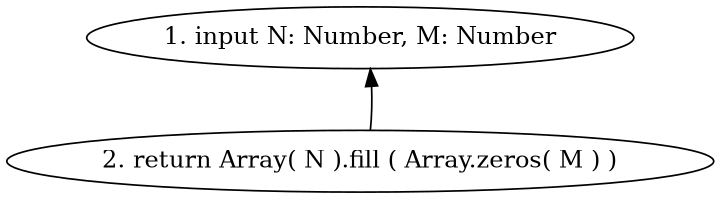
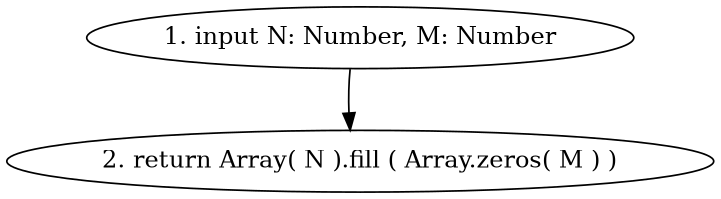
(372, 108) -> (349, 91)
